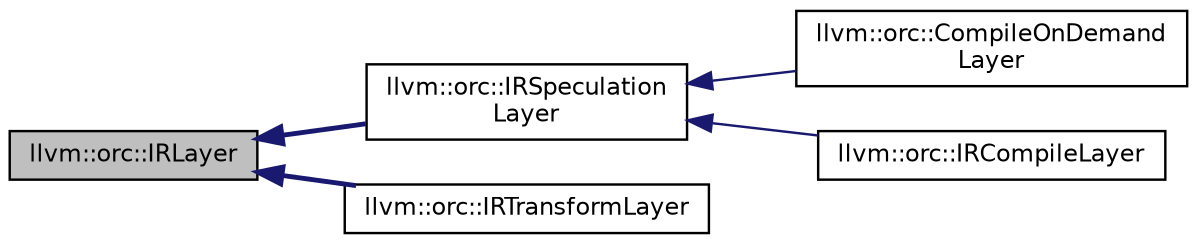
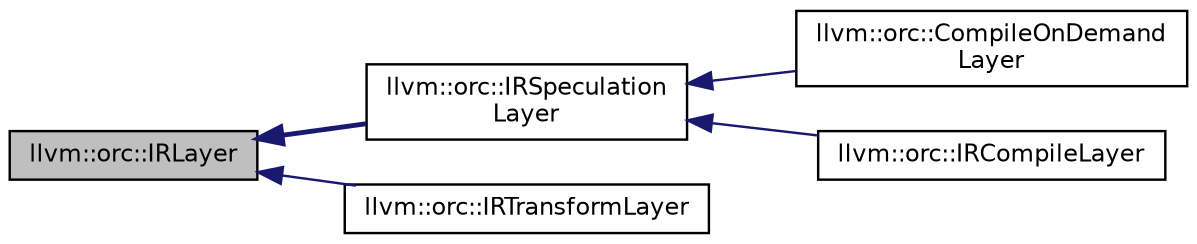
(319, 181) -> (319, 181)
